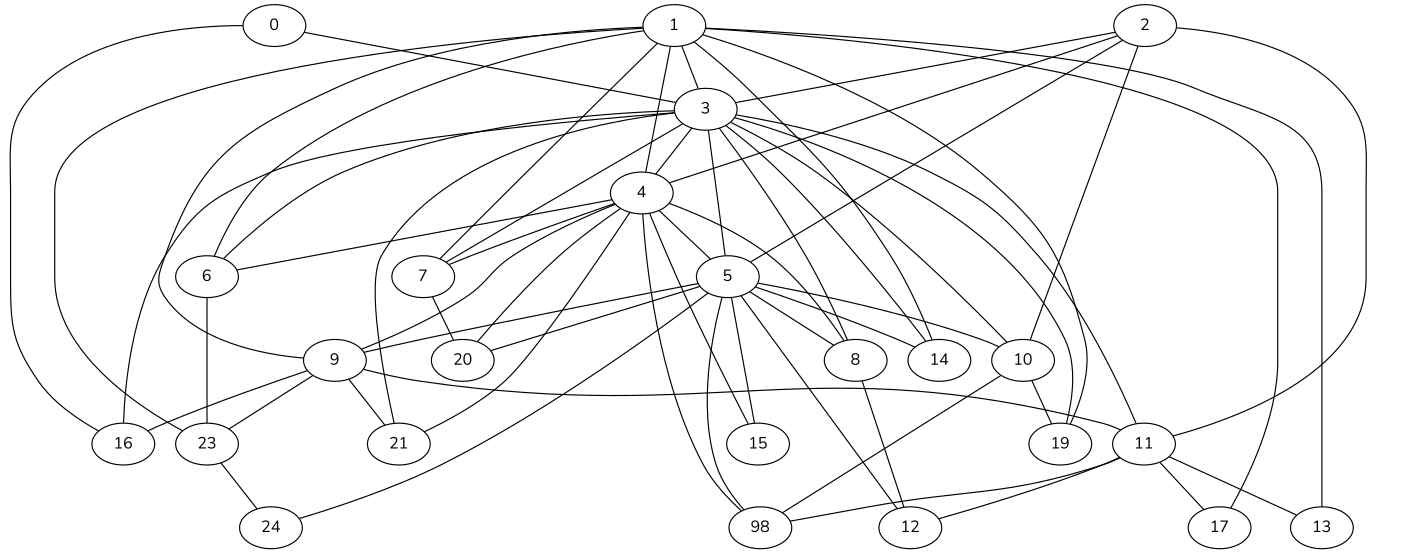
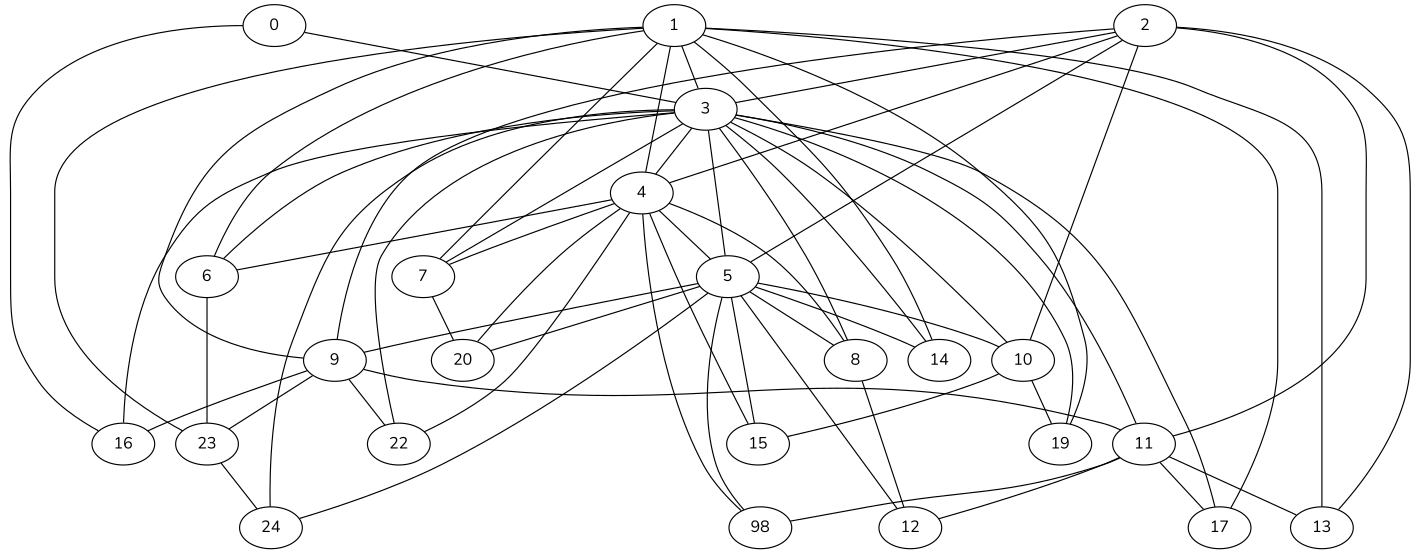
none -> (1410, 201)
none -> (369, 204)
none -> (1052, 218)
(488, 277) -> (685, 81)
(399, 444) -> (399, 444)
(892, 444) -> (894, 409)
